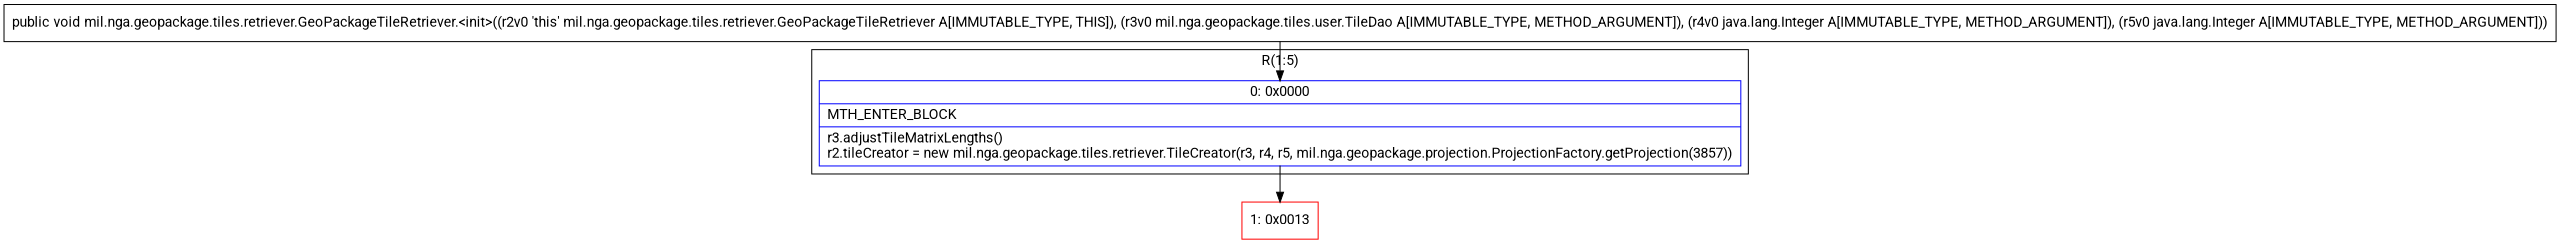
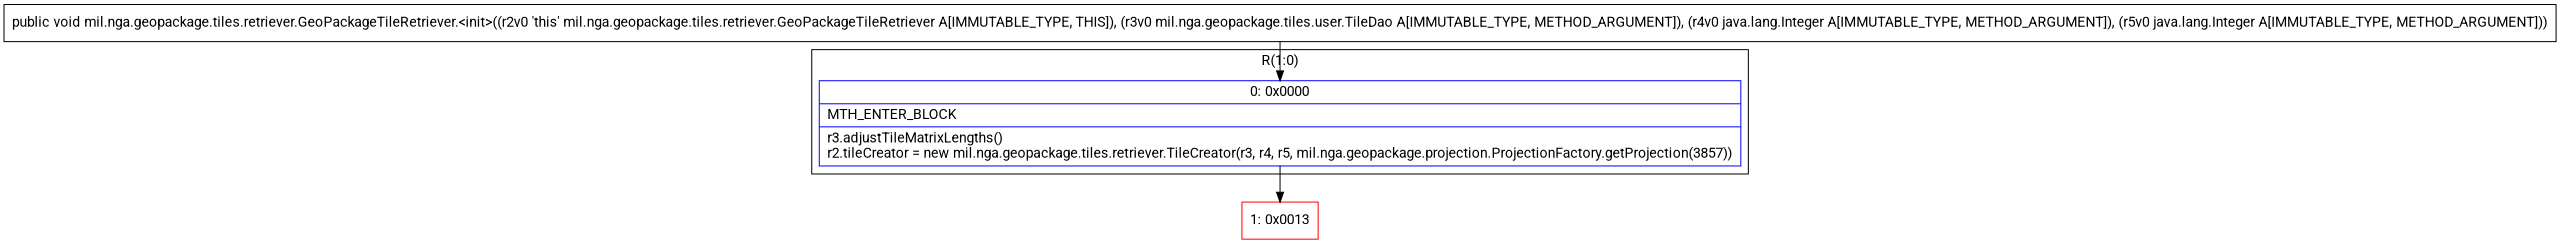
(1280, 61) -> (1280, 61)
